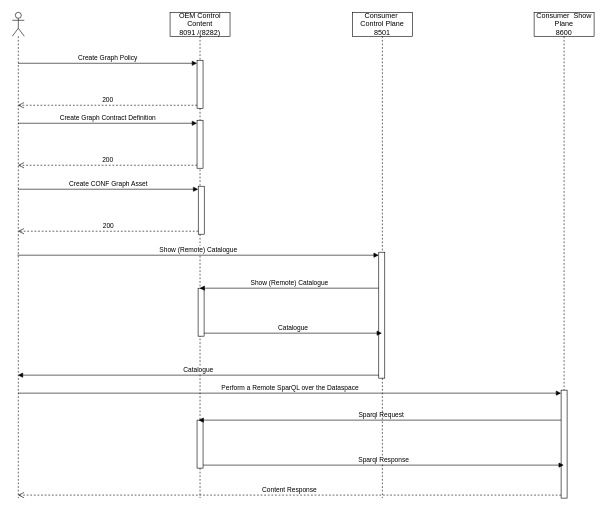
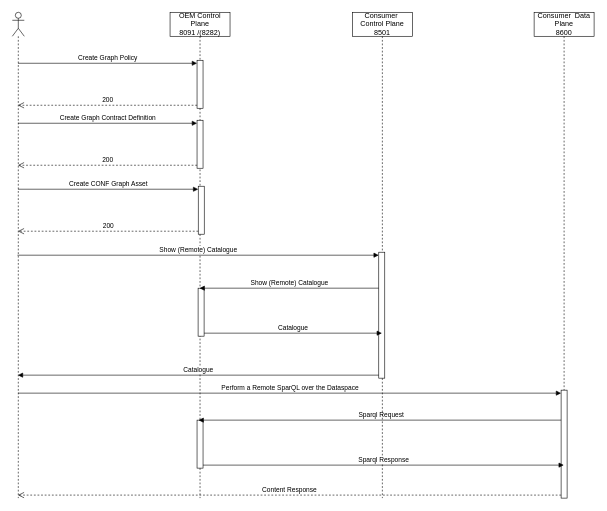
(200, 24) -> (200, 24)
(564, 24) -> (564, 24)
